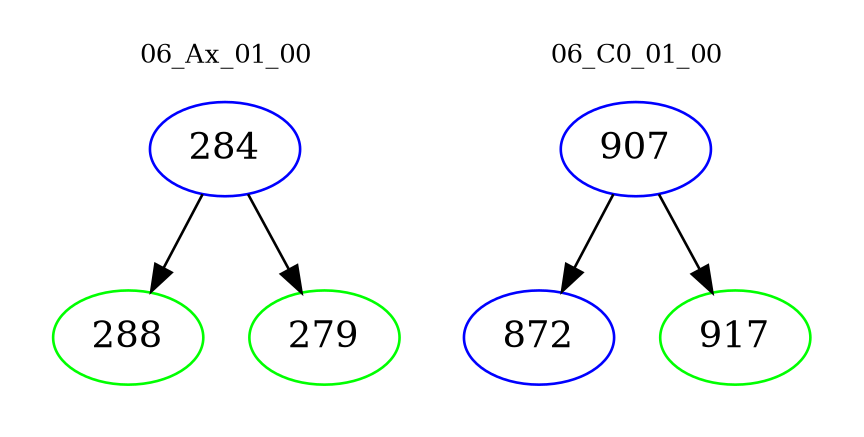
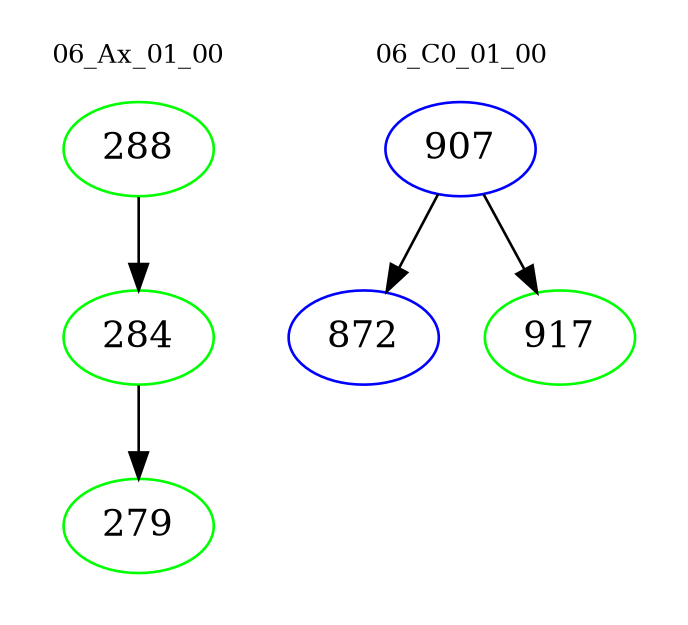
(225, 149) -> (139, 338)
(183, 231) -> (139, 231)
